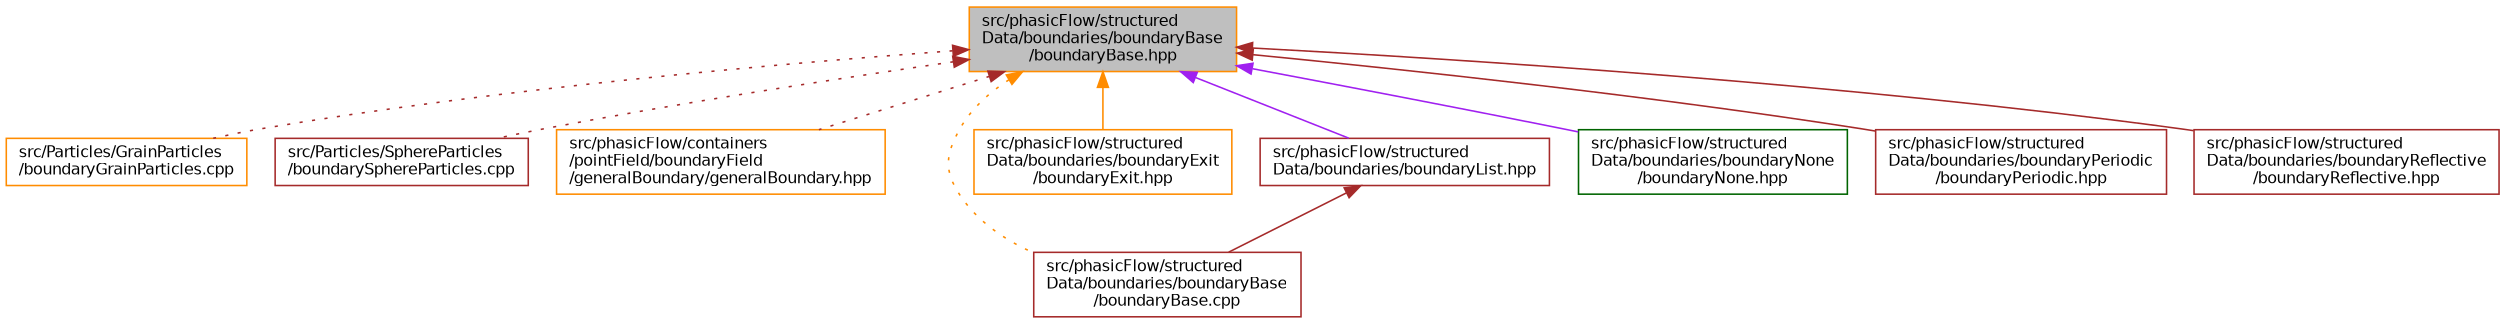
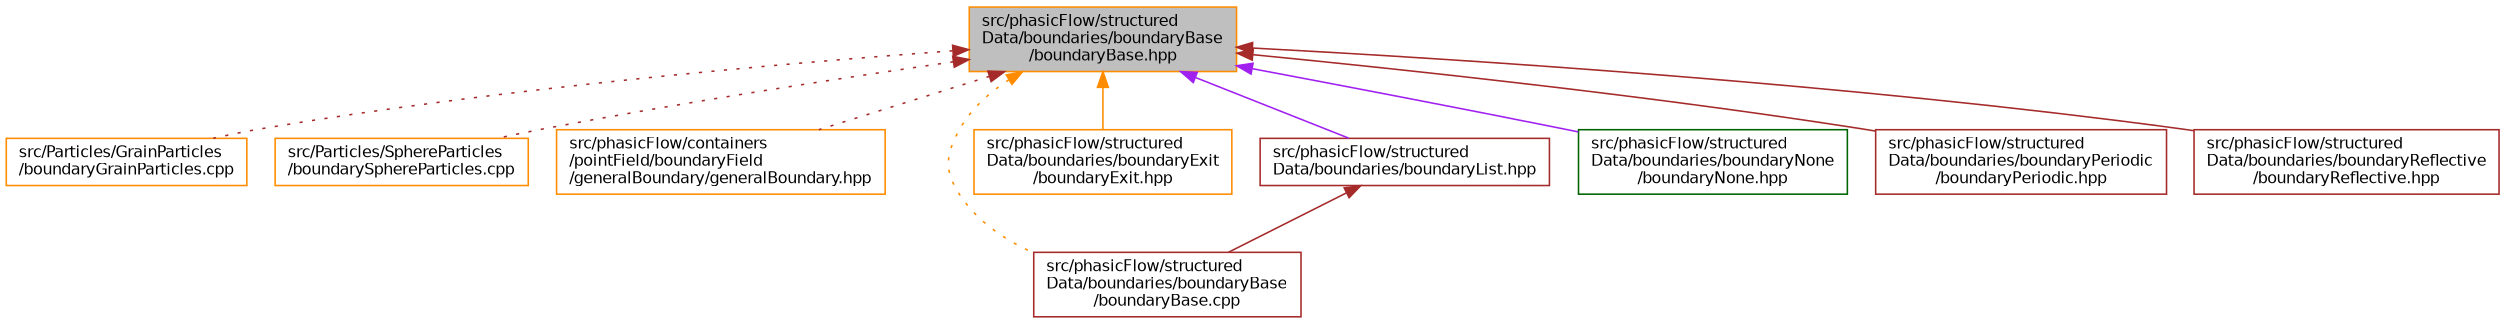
(402, 162) -> (402, 162)
